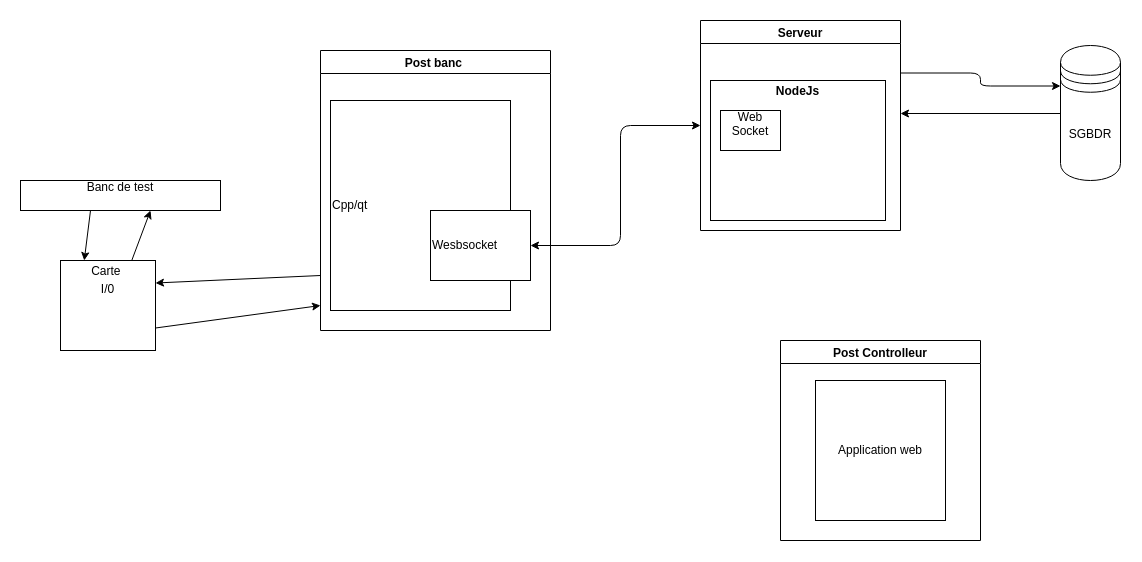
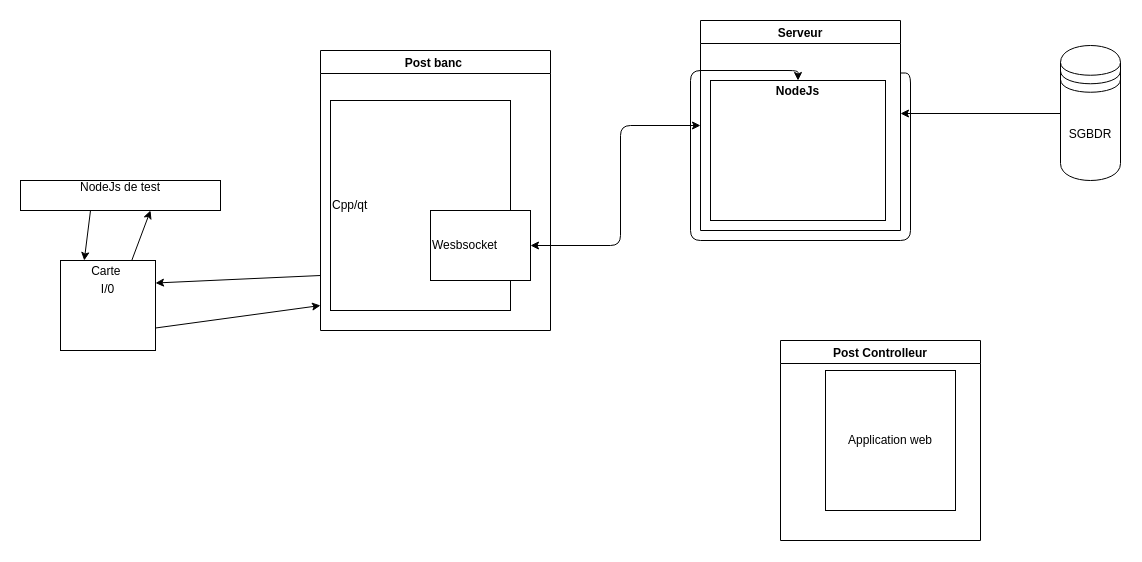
(981, 80) -> (751, 241)
(751, 131) -> none
(121, 181) -> (121, 181)
(881, 451) -> (891, 441)
